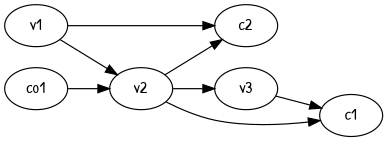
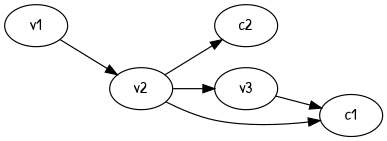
(135, 26) -> none
(36, 89) -> none
